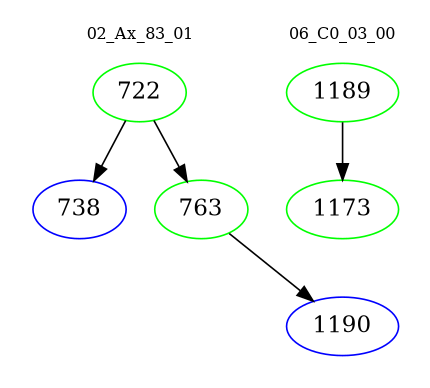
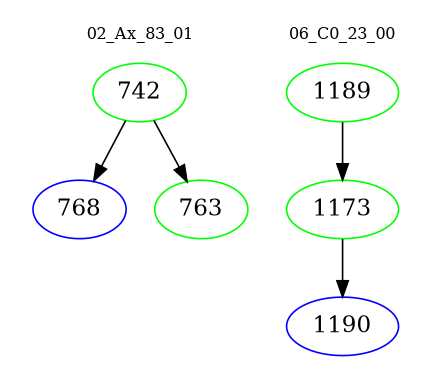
(343, 35) -> (343, 35)
(140, 93) -> (140, 93)
(80, 209) -> (80, 209)
(265, 262) -> (343, 260)
